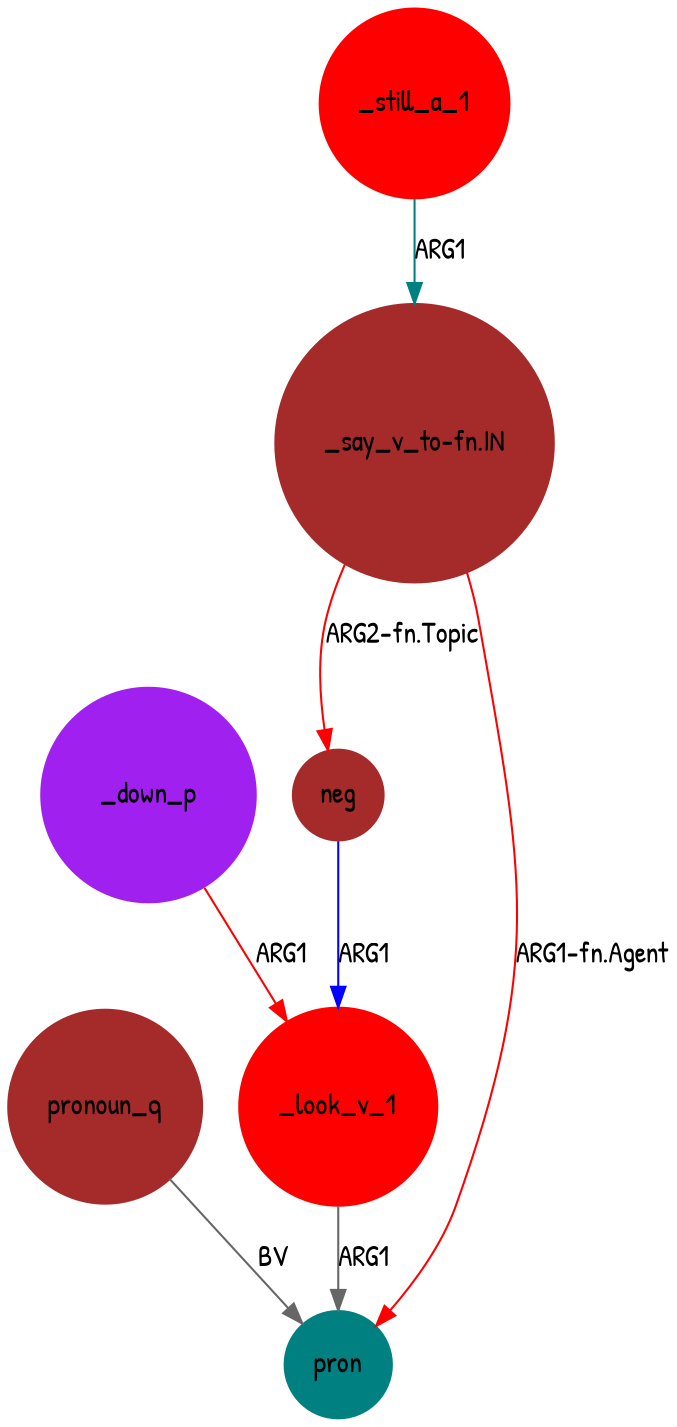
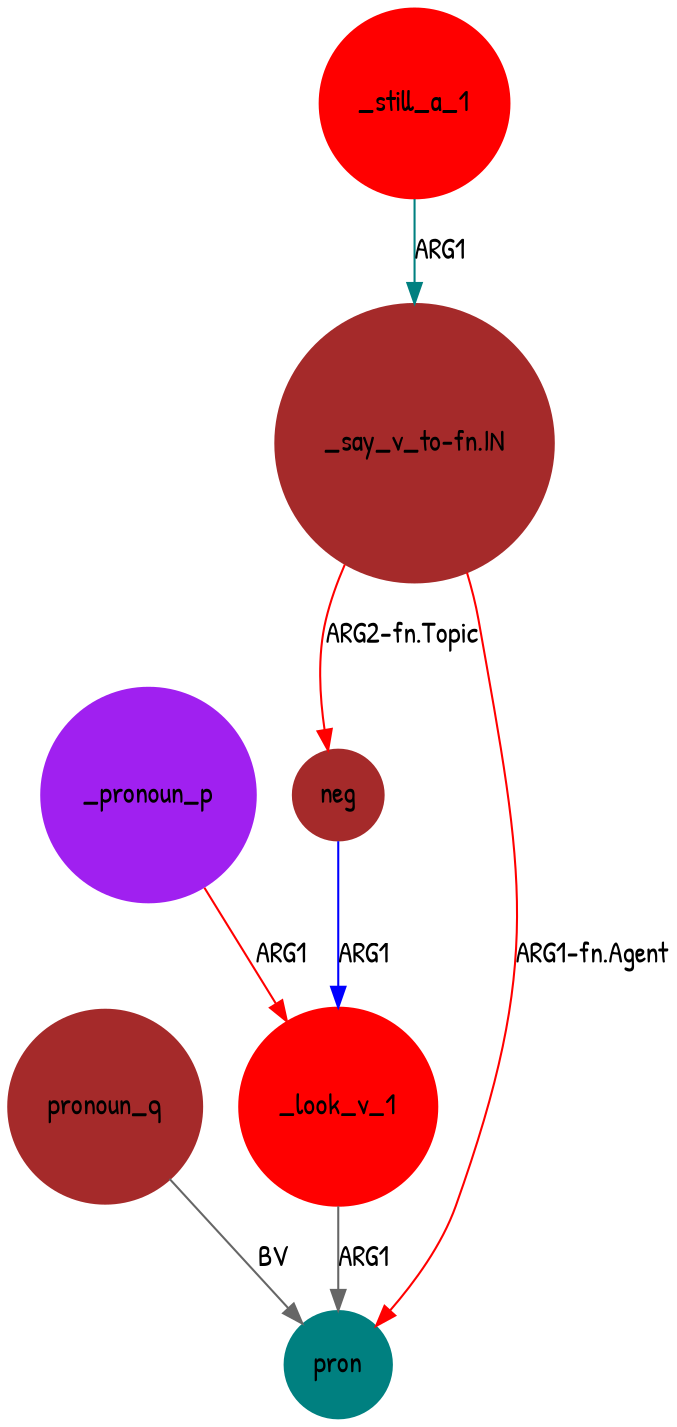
(148, 795) -> (148, 795)
